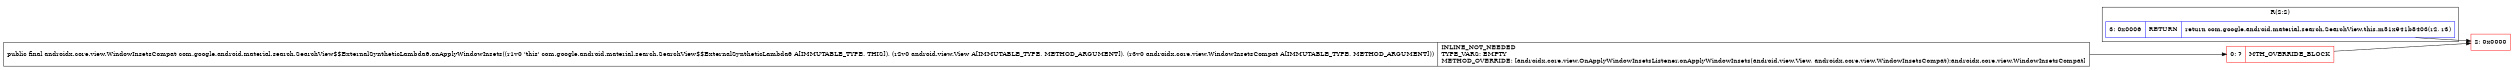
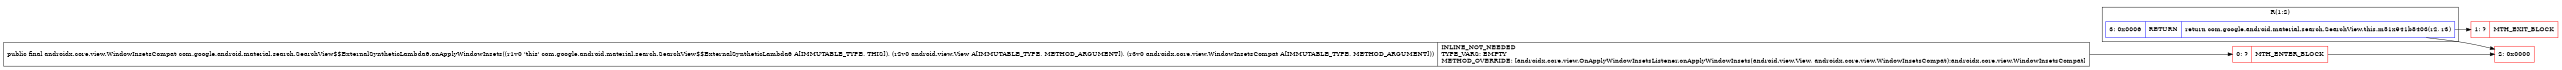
(2280, 12) -> (2280, 12)
none -> (2514, 30)
(2290, 54) -> (2290, 54)
